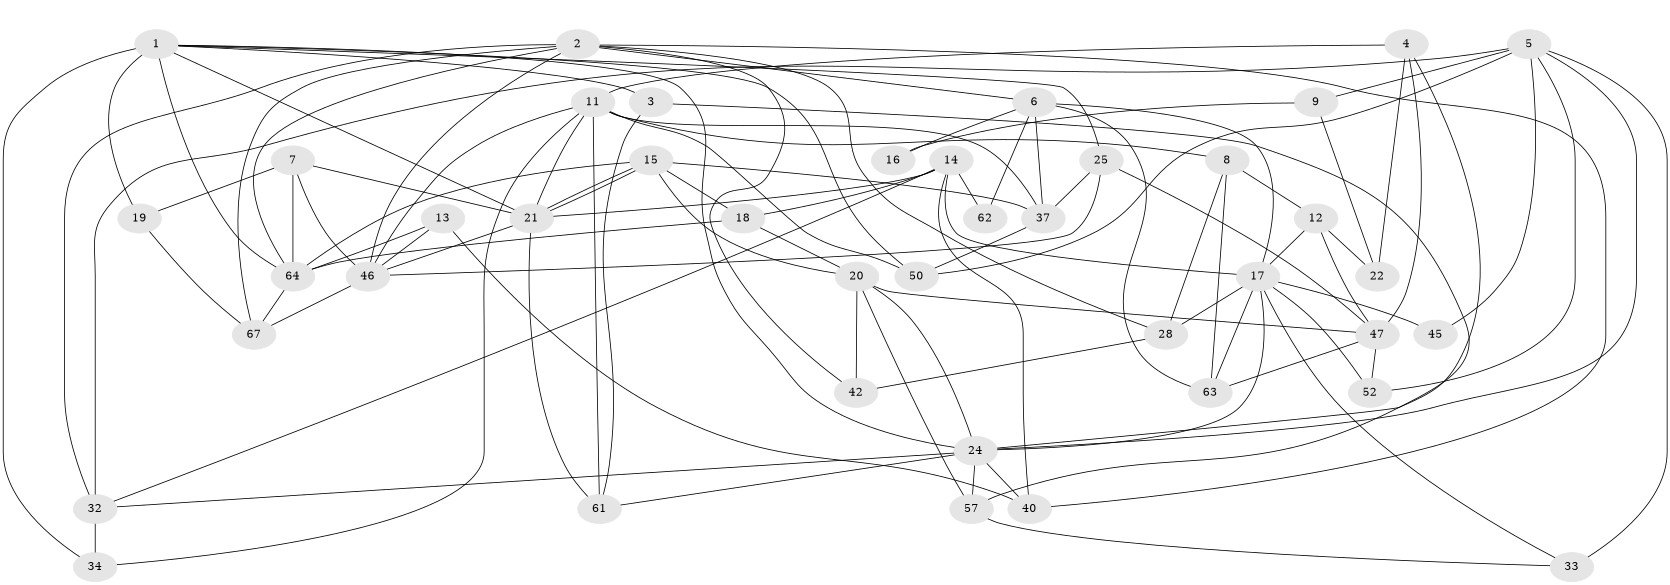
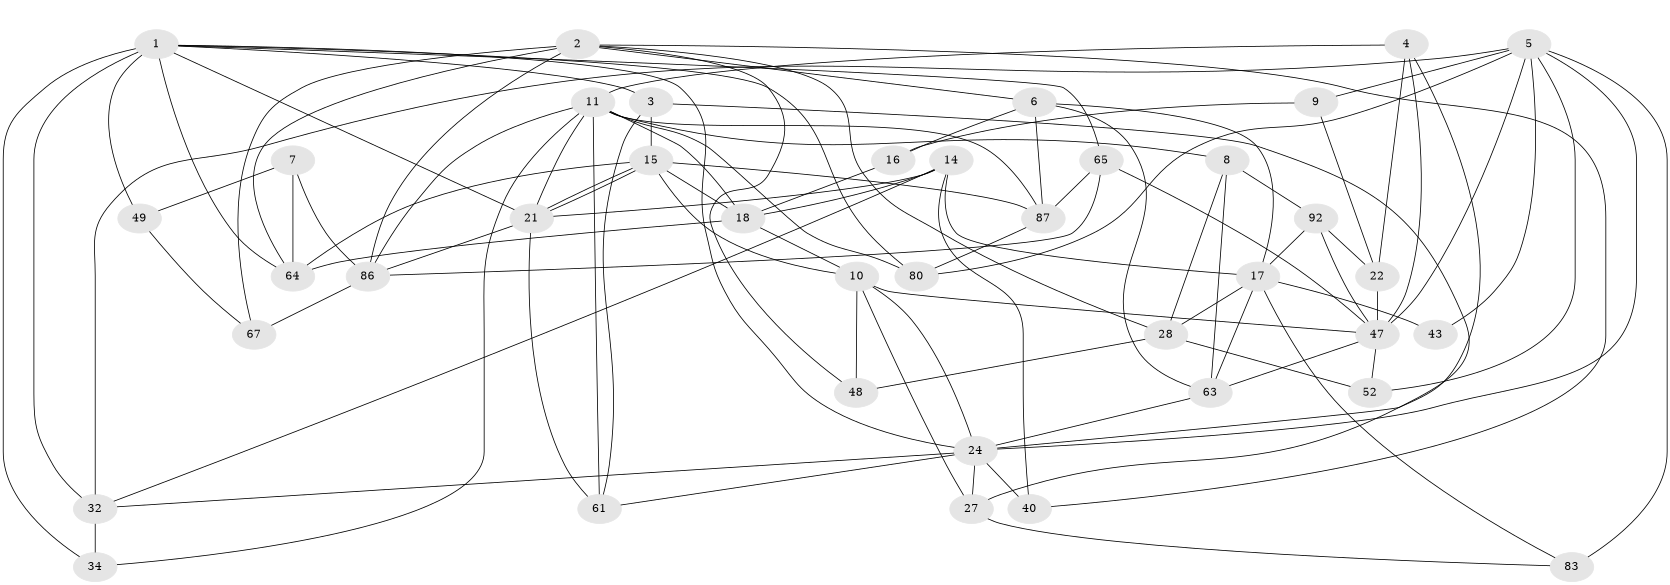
(146, 121) -> (34, 257)
none -> (651, 137)
none -> (681, 147)
(1101, 160) -> (1101, 160)
none -> (827, 186)
(412, 189) -> none
none -> (1476, 192)
(140, 219) -> (140, 219)
(443, 219) -> none
(985, 219) -> none
(1043, 219) -> (1043, 219)
(1316, 219) -> (1316, 219)
(368, 277) -> (368, 277)
(857, 277) -> (857, 277)
(917, 277) -> (917, 277)
none -> (1377, 304)
(274, 306) -> none
(1318, 324) -> (1268, 364)
(1436, 335) -> (1436, 335)
(856, 393) -> (856, 393)
(1217, 421) -> (1093, 422)
(972, 509) -> (972, 509)
(1572, 567) -> (1572, 567)
